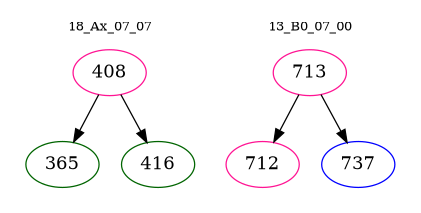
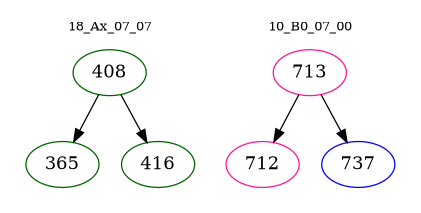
(310, 27) -> (310, 27)
(110, 73) -> (110, 73)
